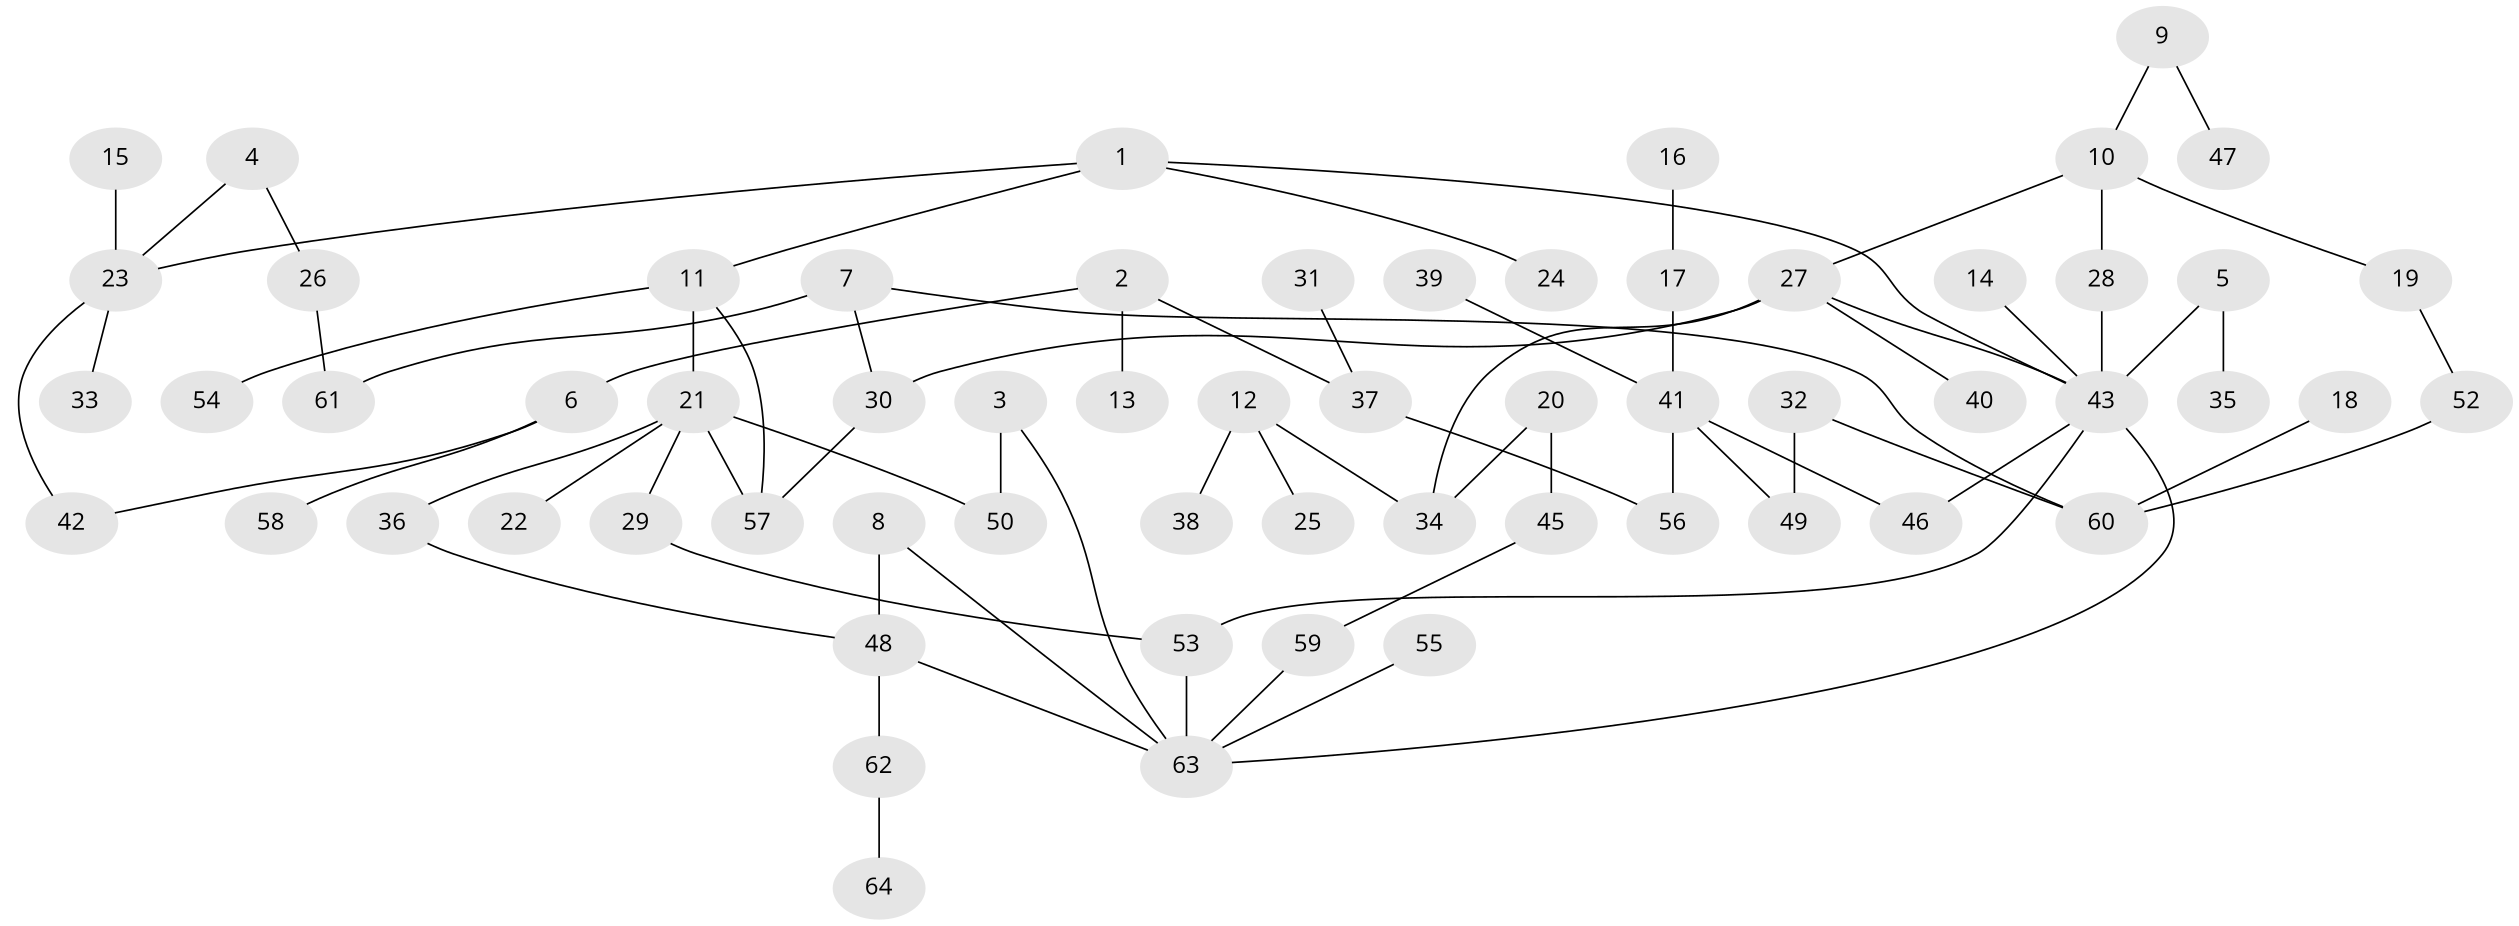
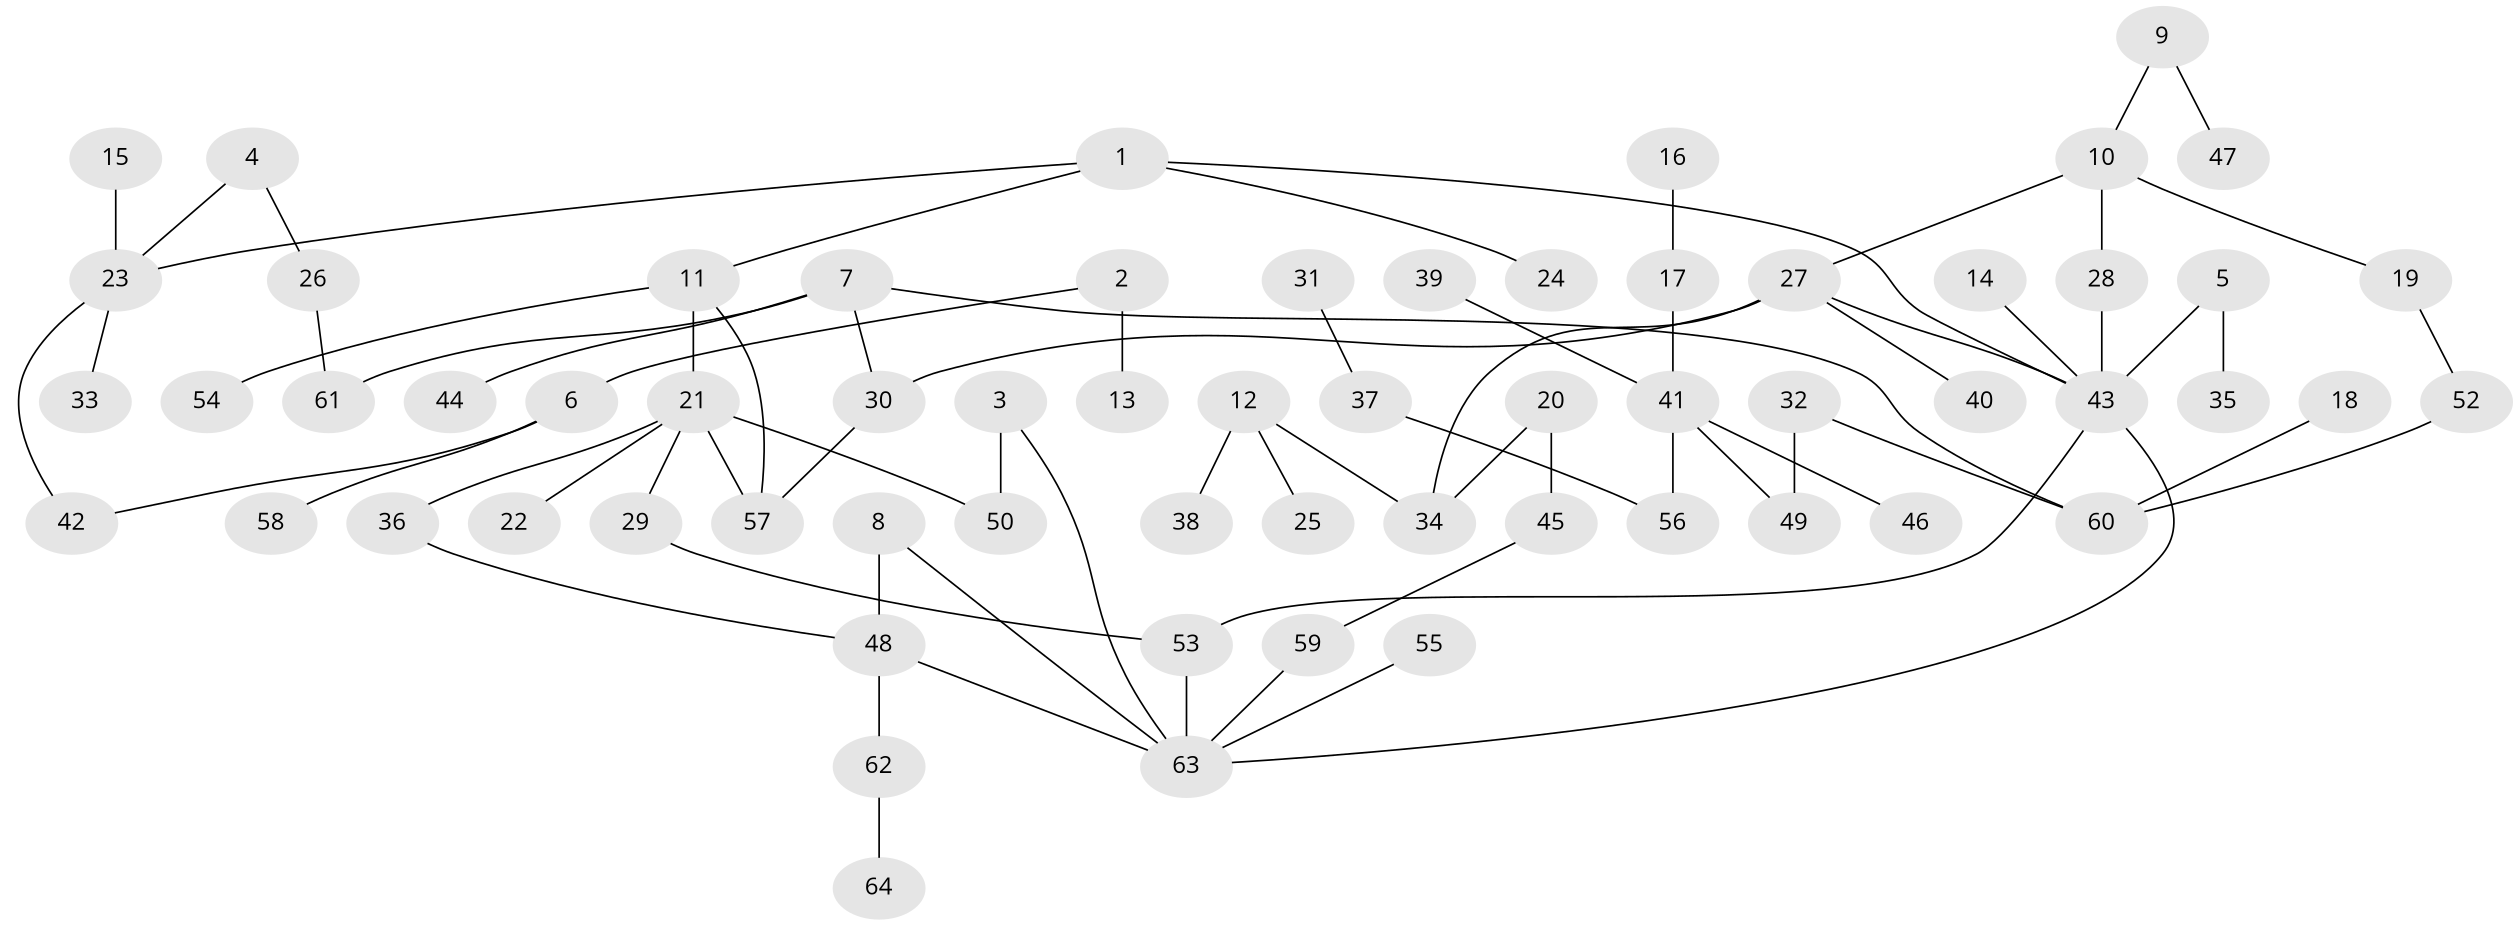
(1257, 347) -> none
none -> (450, 402)
(2009, 463) -> none
